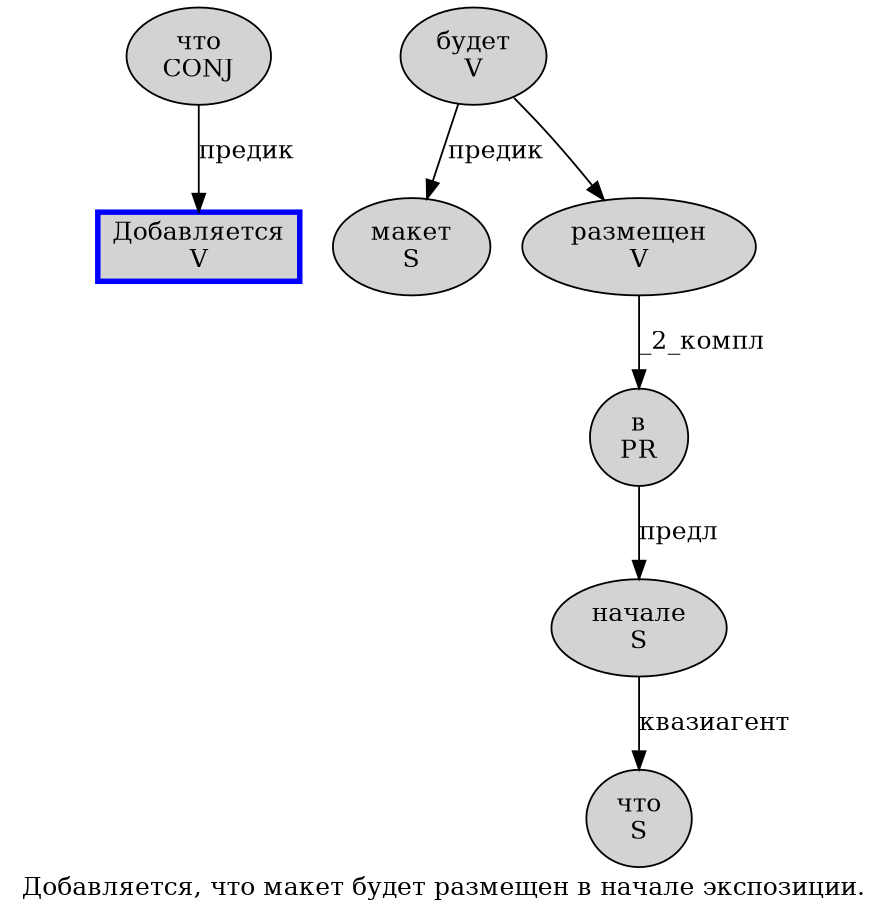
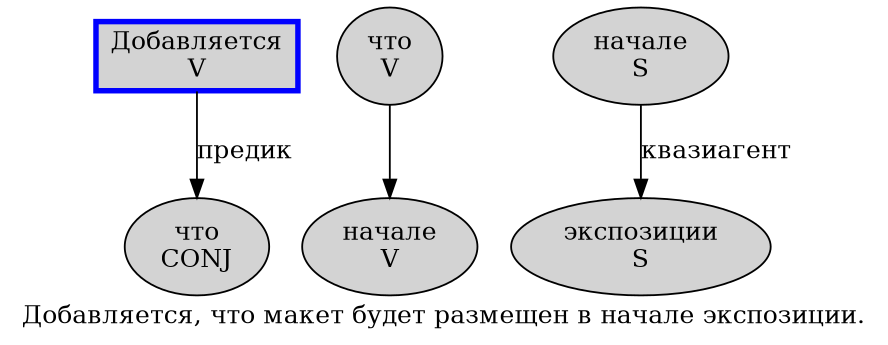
(474, 56) -> (390, 56)
(199, 149) -> (197, 135)
(412, 247) -> none
(639, 247) -> (390, 247)
(639, 437) -> none
(639, 818) -> (641, 247)
